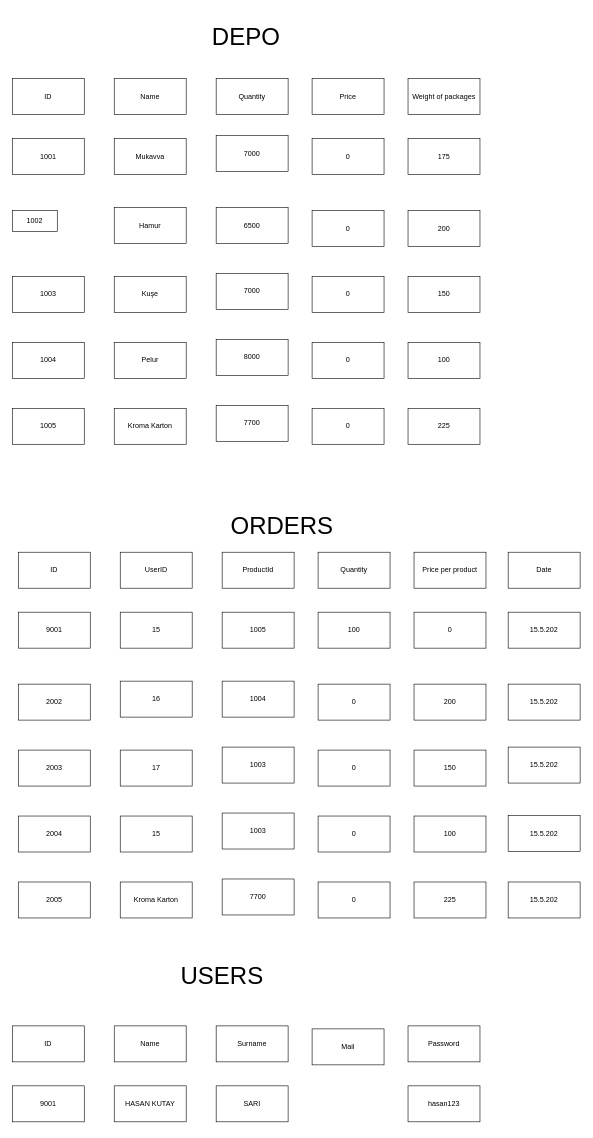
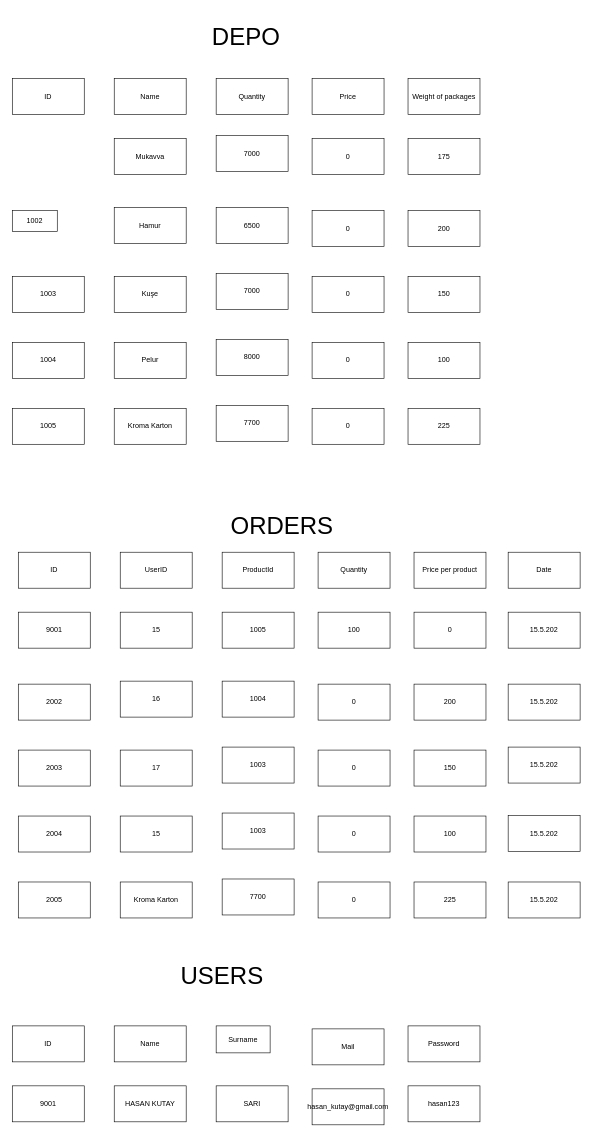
(48, 156) -> none
(252, 1044) -> (243, 1040)
none -> (348, 1107)
